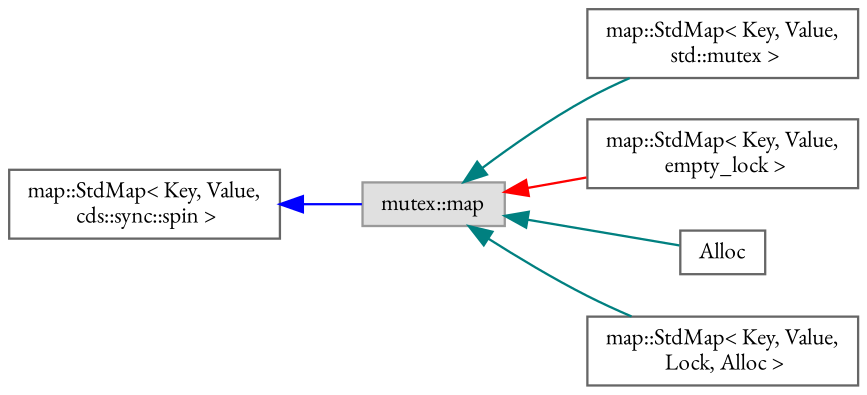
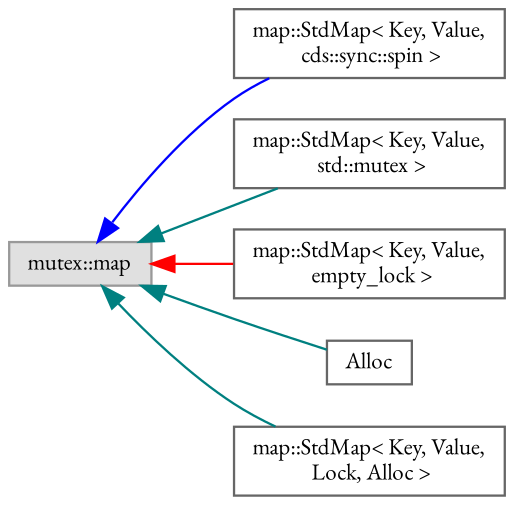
(333, 204) -> (183, 142)
